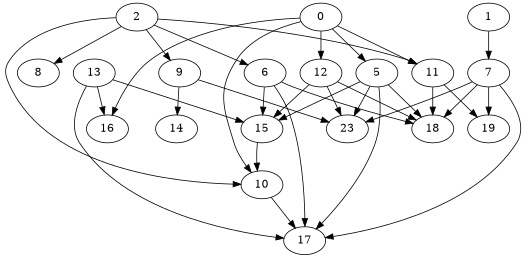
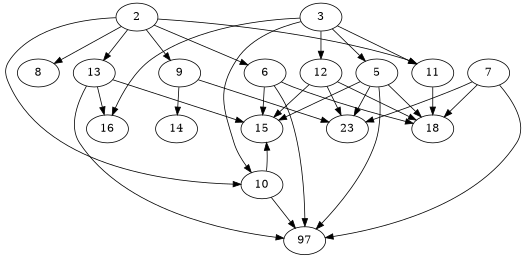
(321, 17) -> (321, 17)
(489, 17) -> none
none -> (118, 42)
(489, 129) -> none
(257, 153) -> (267, 161)
(305, 241) -> (305, 241)
